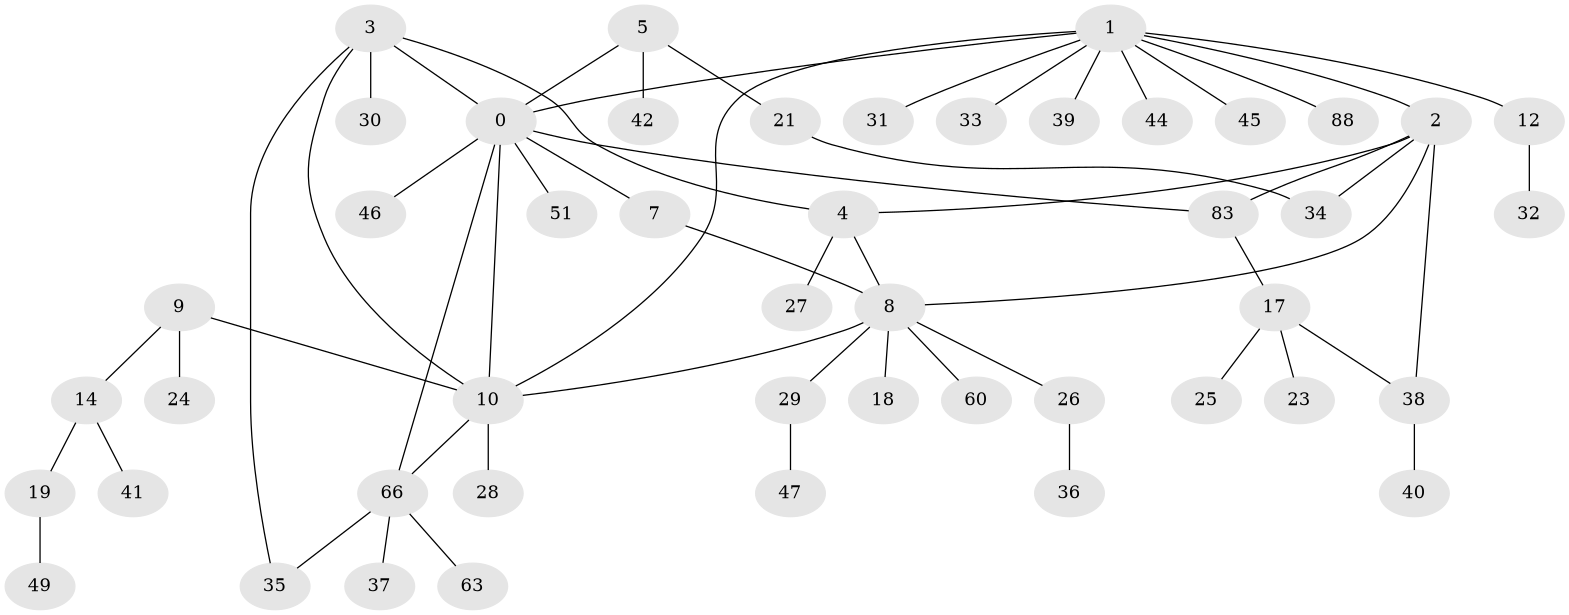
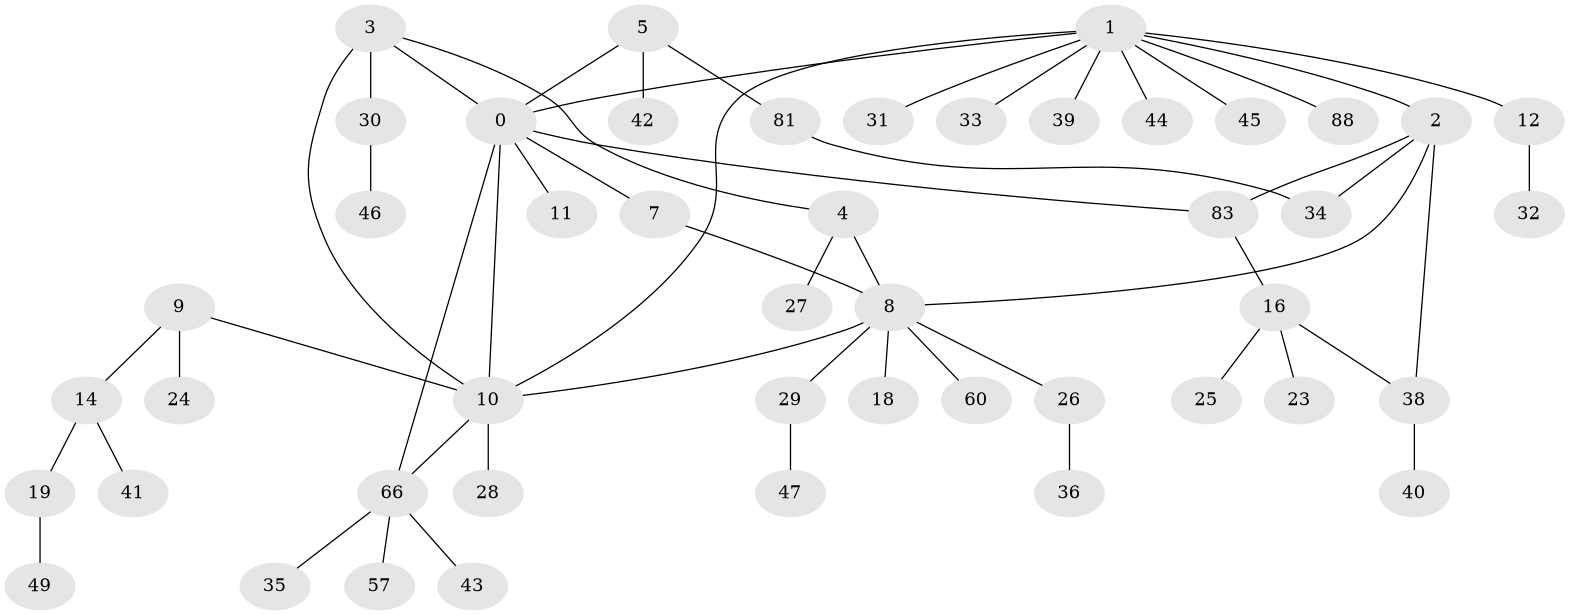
(785, 121) -> (785, 121)
(436, 168) -> (371, 168)
(1147, 192) -> none
(562, 214) -> (562, 214)
(251, 290) -> none
(1275, 307) -> (1275, 307)
(380, 586) -> (380, 586)
(473, 586) -> (473, 586)
